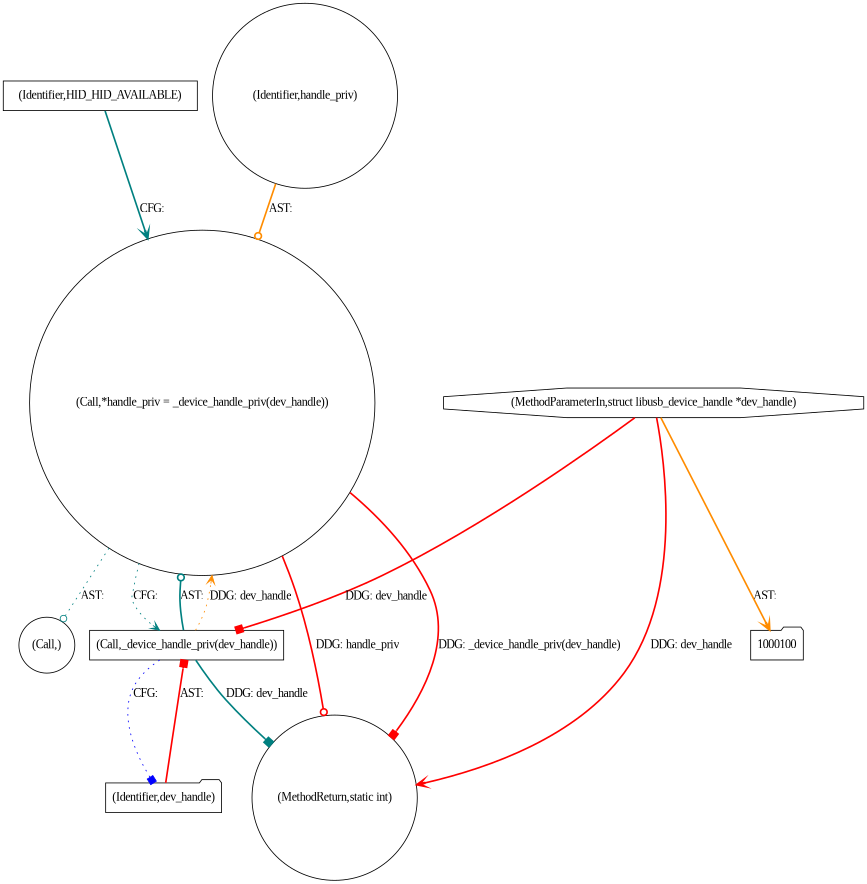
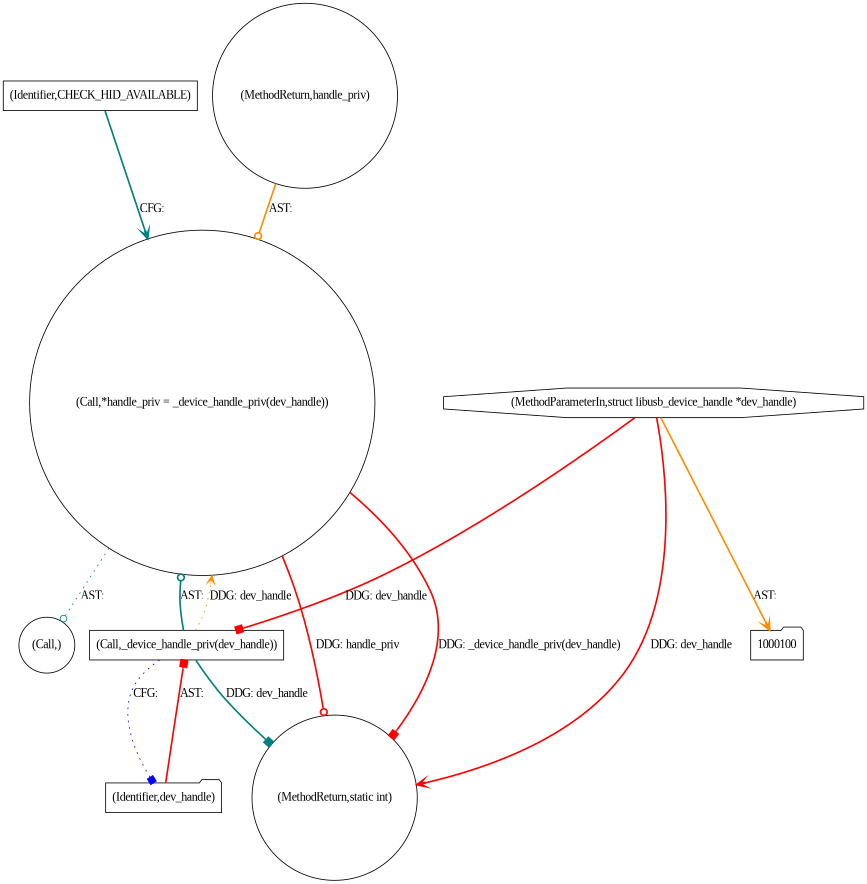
(100, 96) -> (100, 96)
(305, 96) -> (305, 96)
(132, 598) -> none
